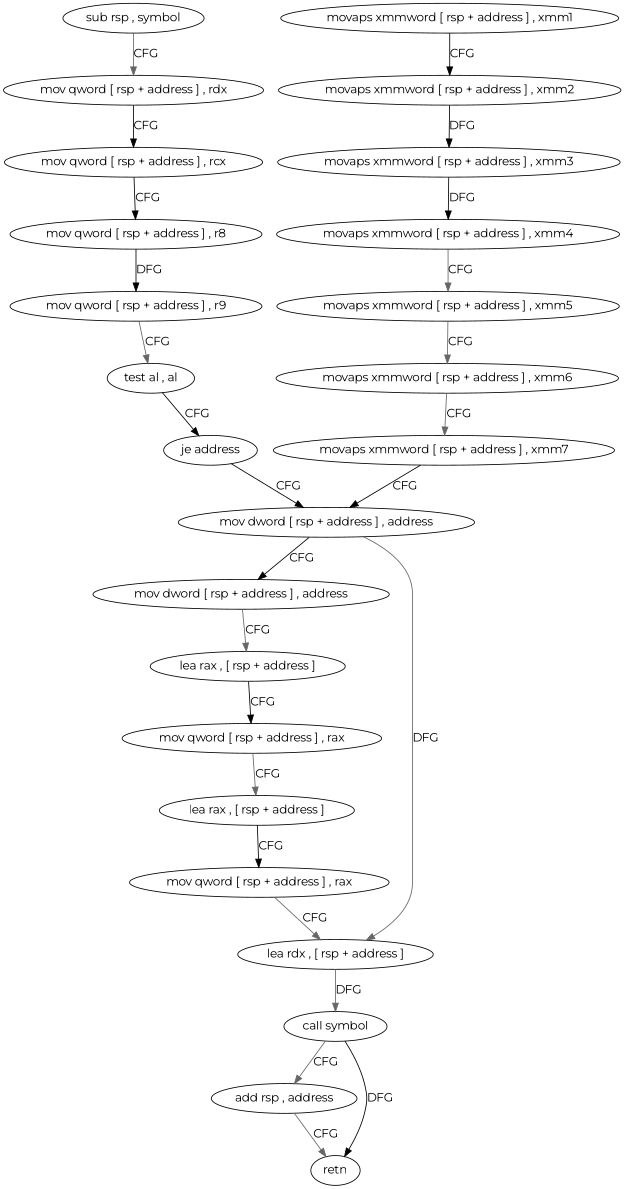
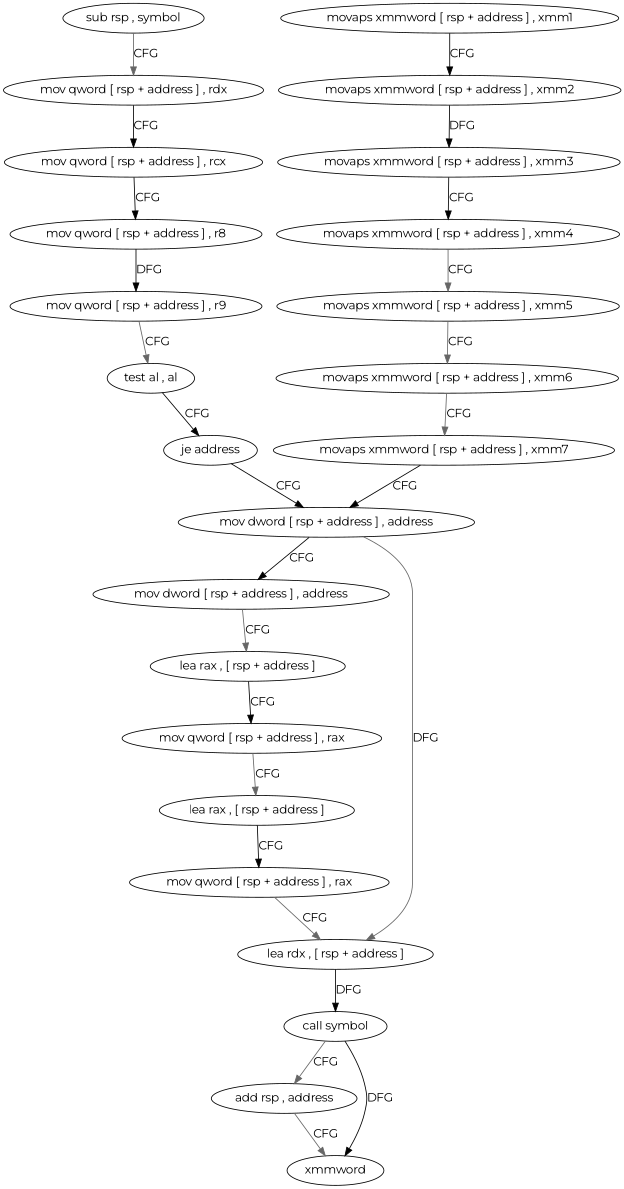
(462, 198) -> (461, 198)
(335, 986) -> (335, 986)
(335, 1170) -> (335, 1170)
